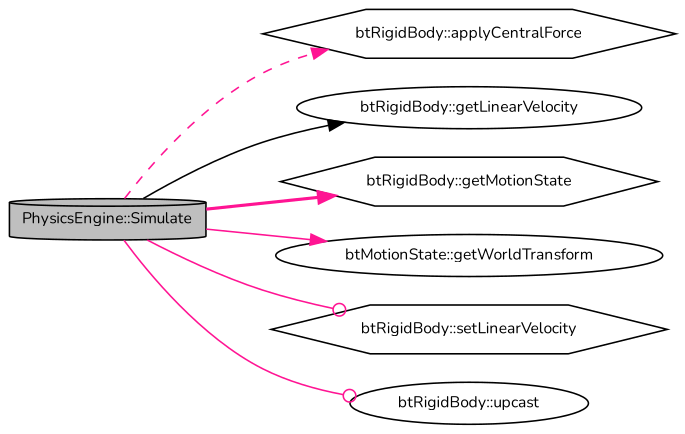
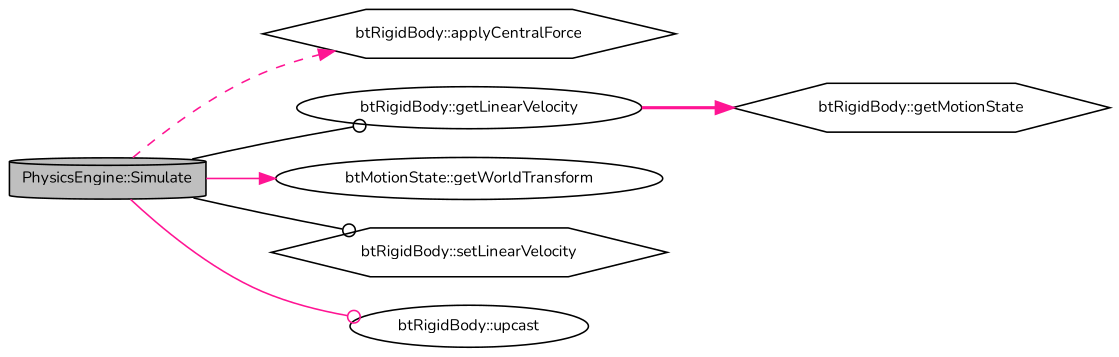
(232, 154) -> (273, 142)
(262, 203) -> (679, 108)
(238, 281) -> (268, 214)
